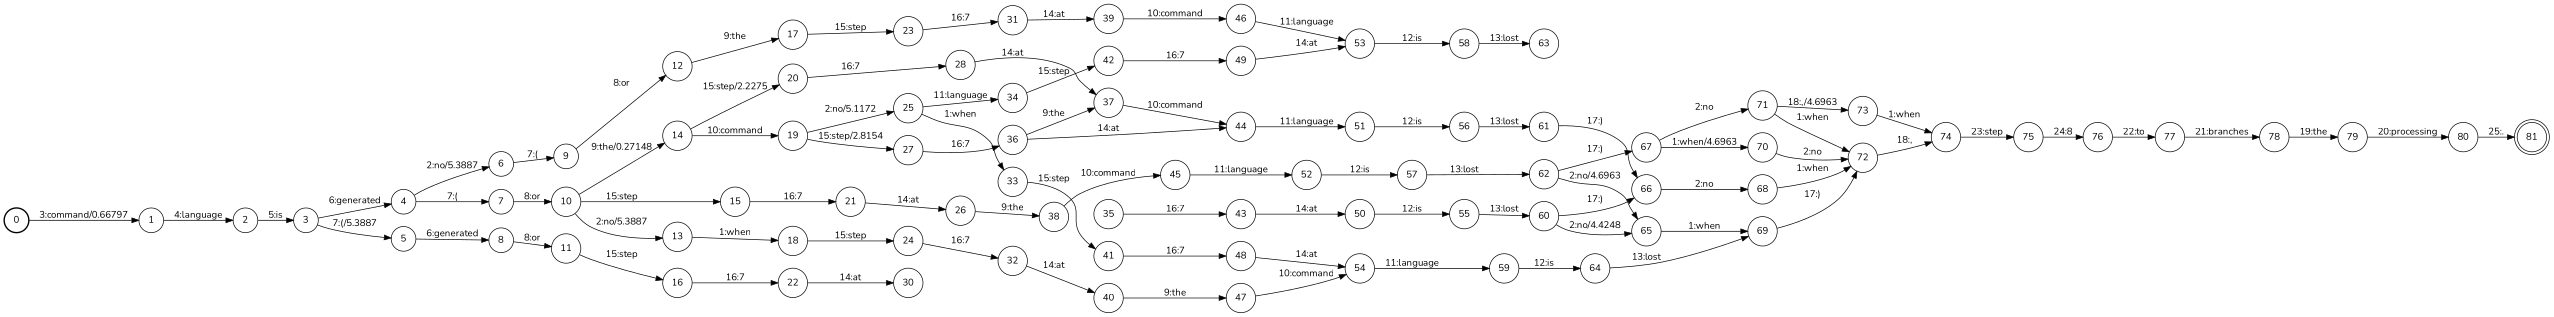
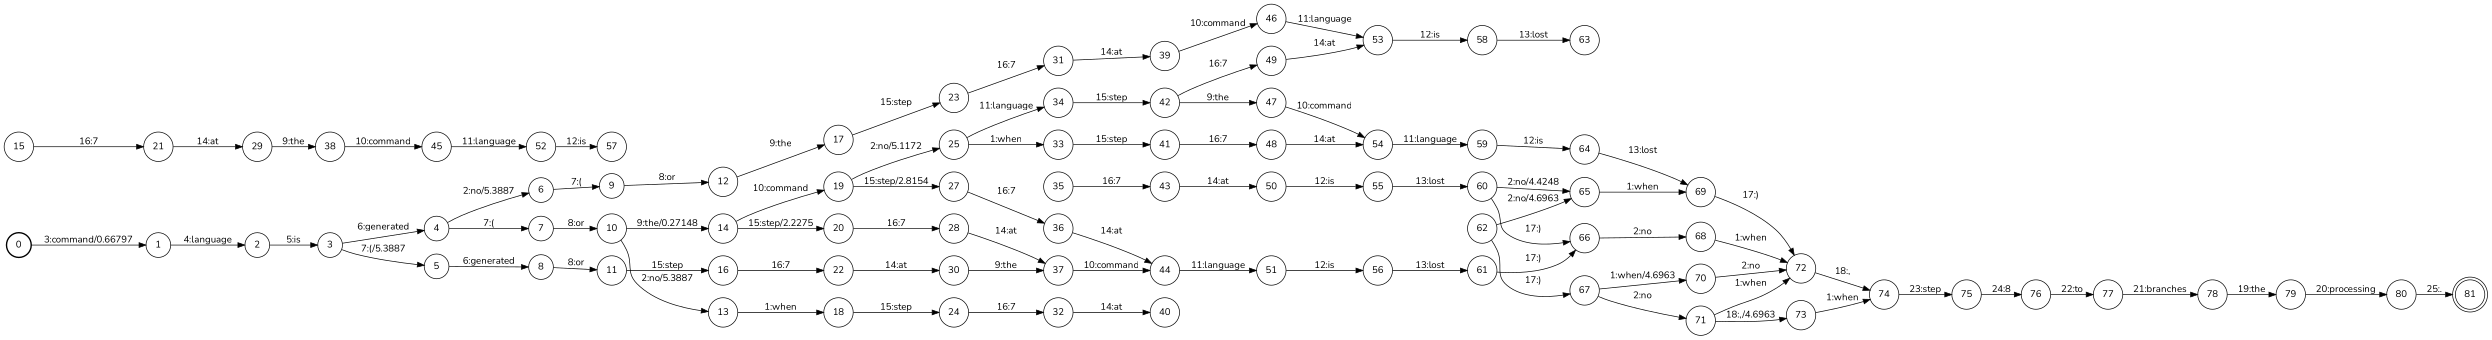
(1057, 123) -> (1003, 270)
(1475, 175) -> none
(647, 202) -> none
(961, 211) -> (257, 147)
(1171, 298) -> (1214, 103)
